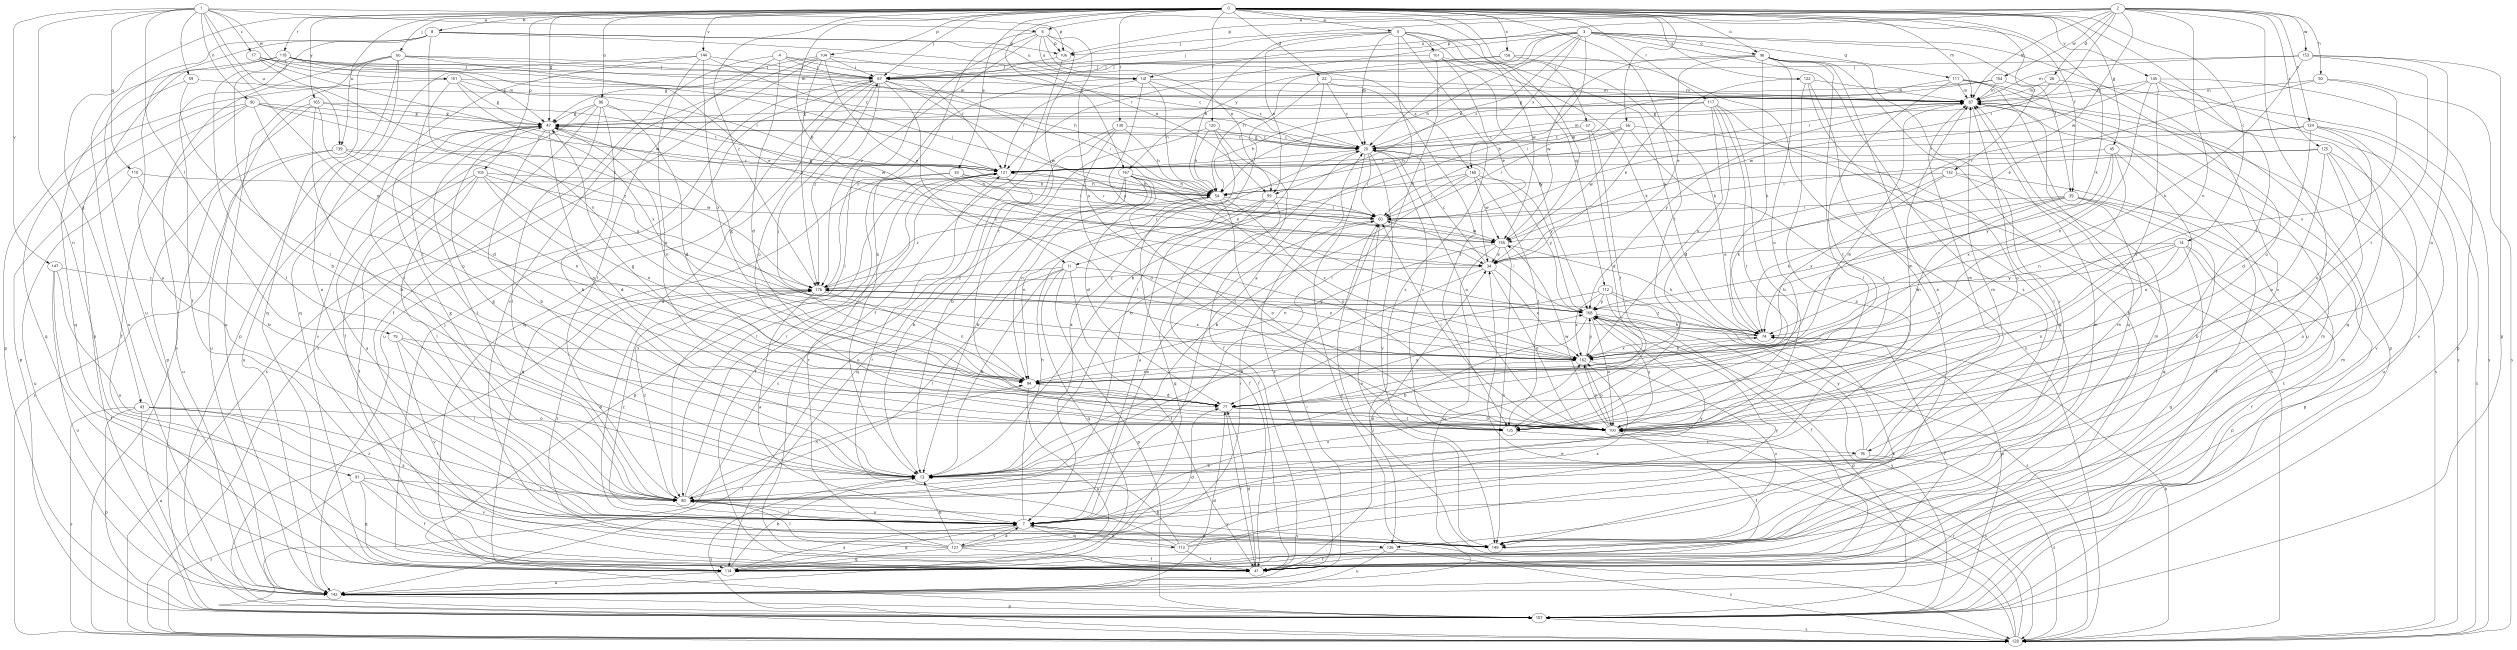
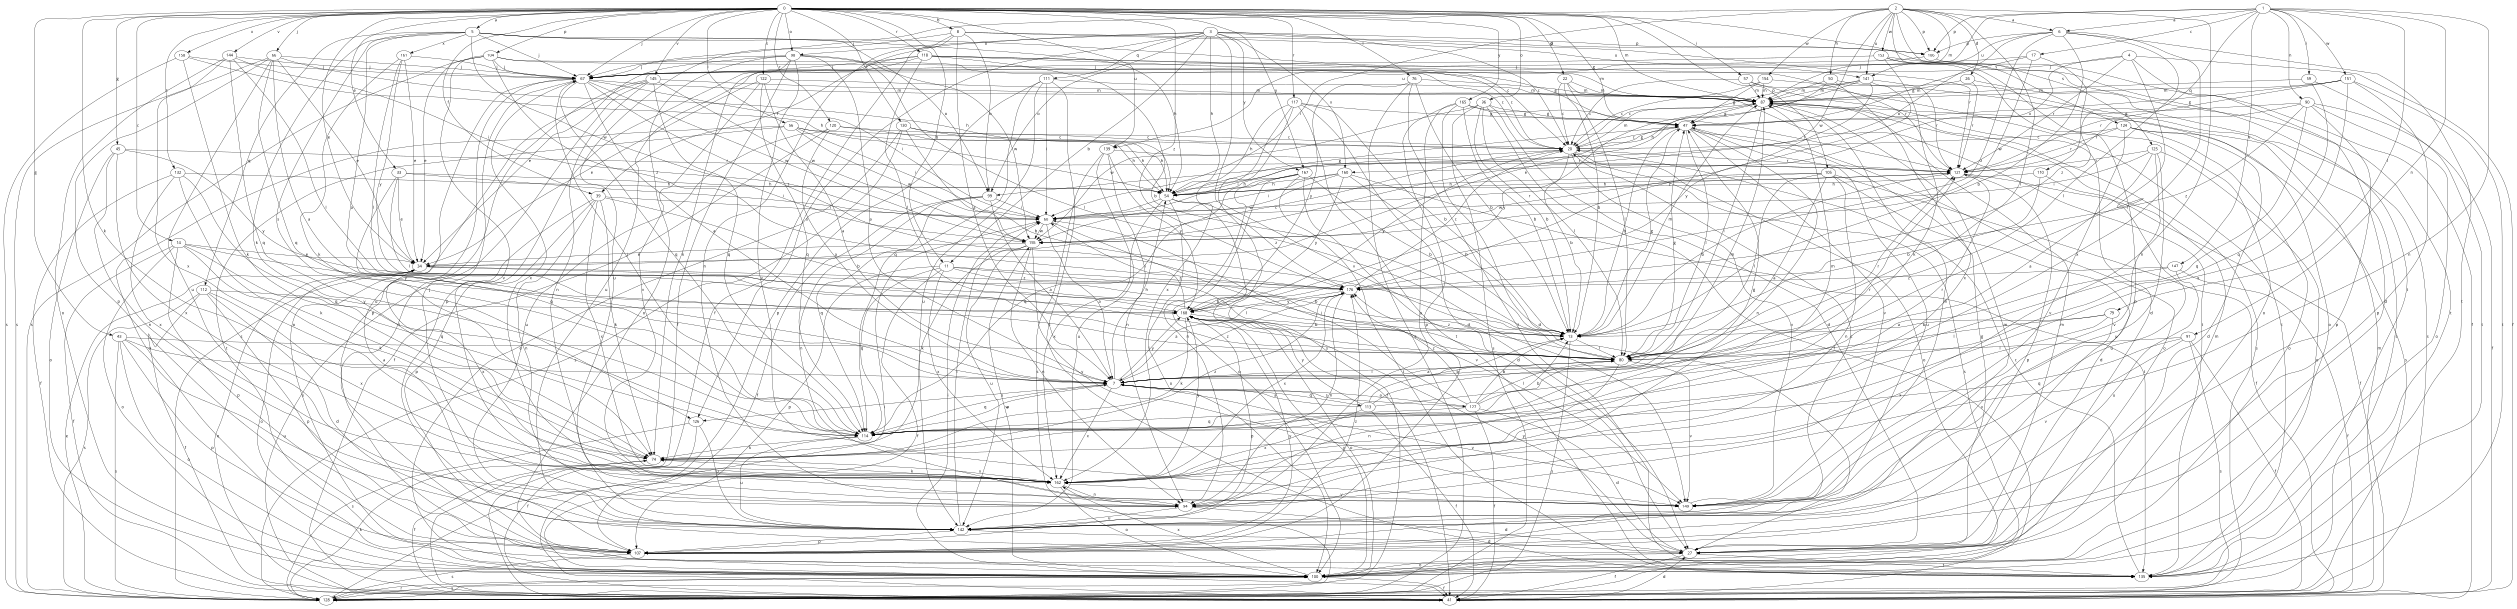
(2136, 63) -> (1753, 90)
(1668, 441) -> (1614, 421)
